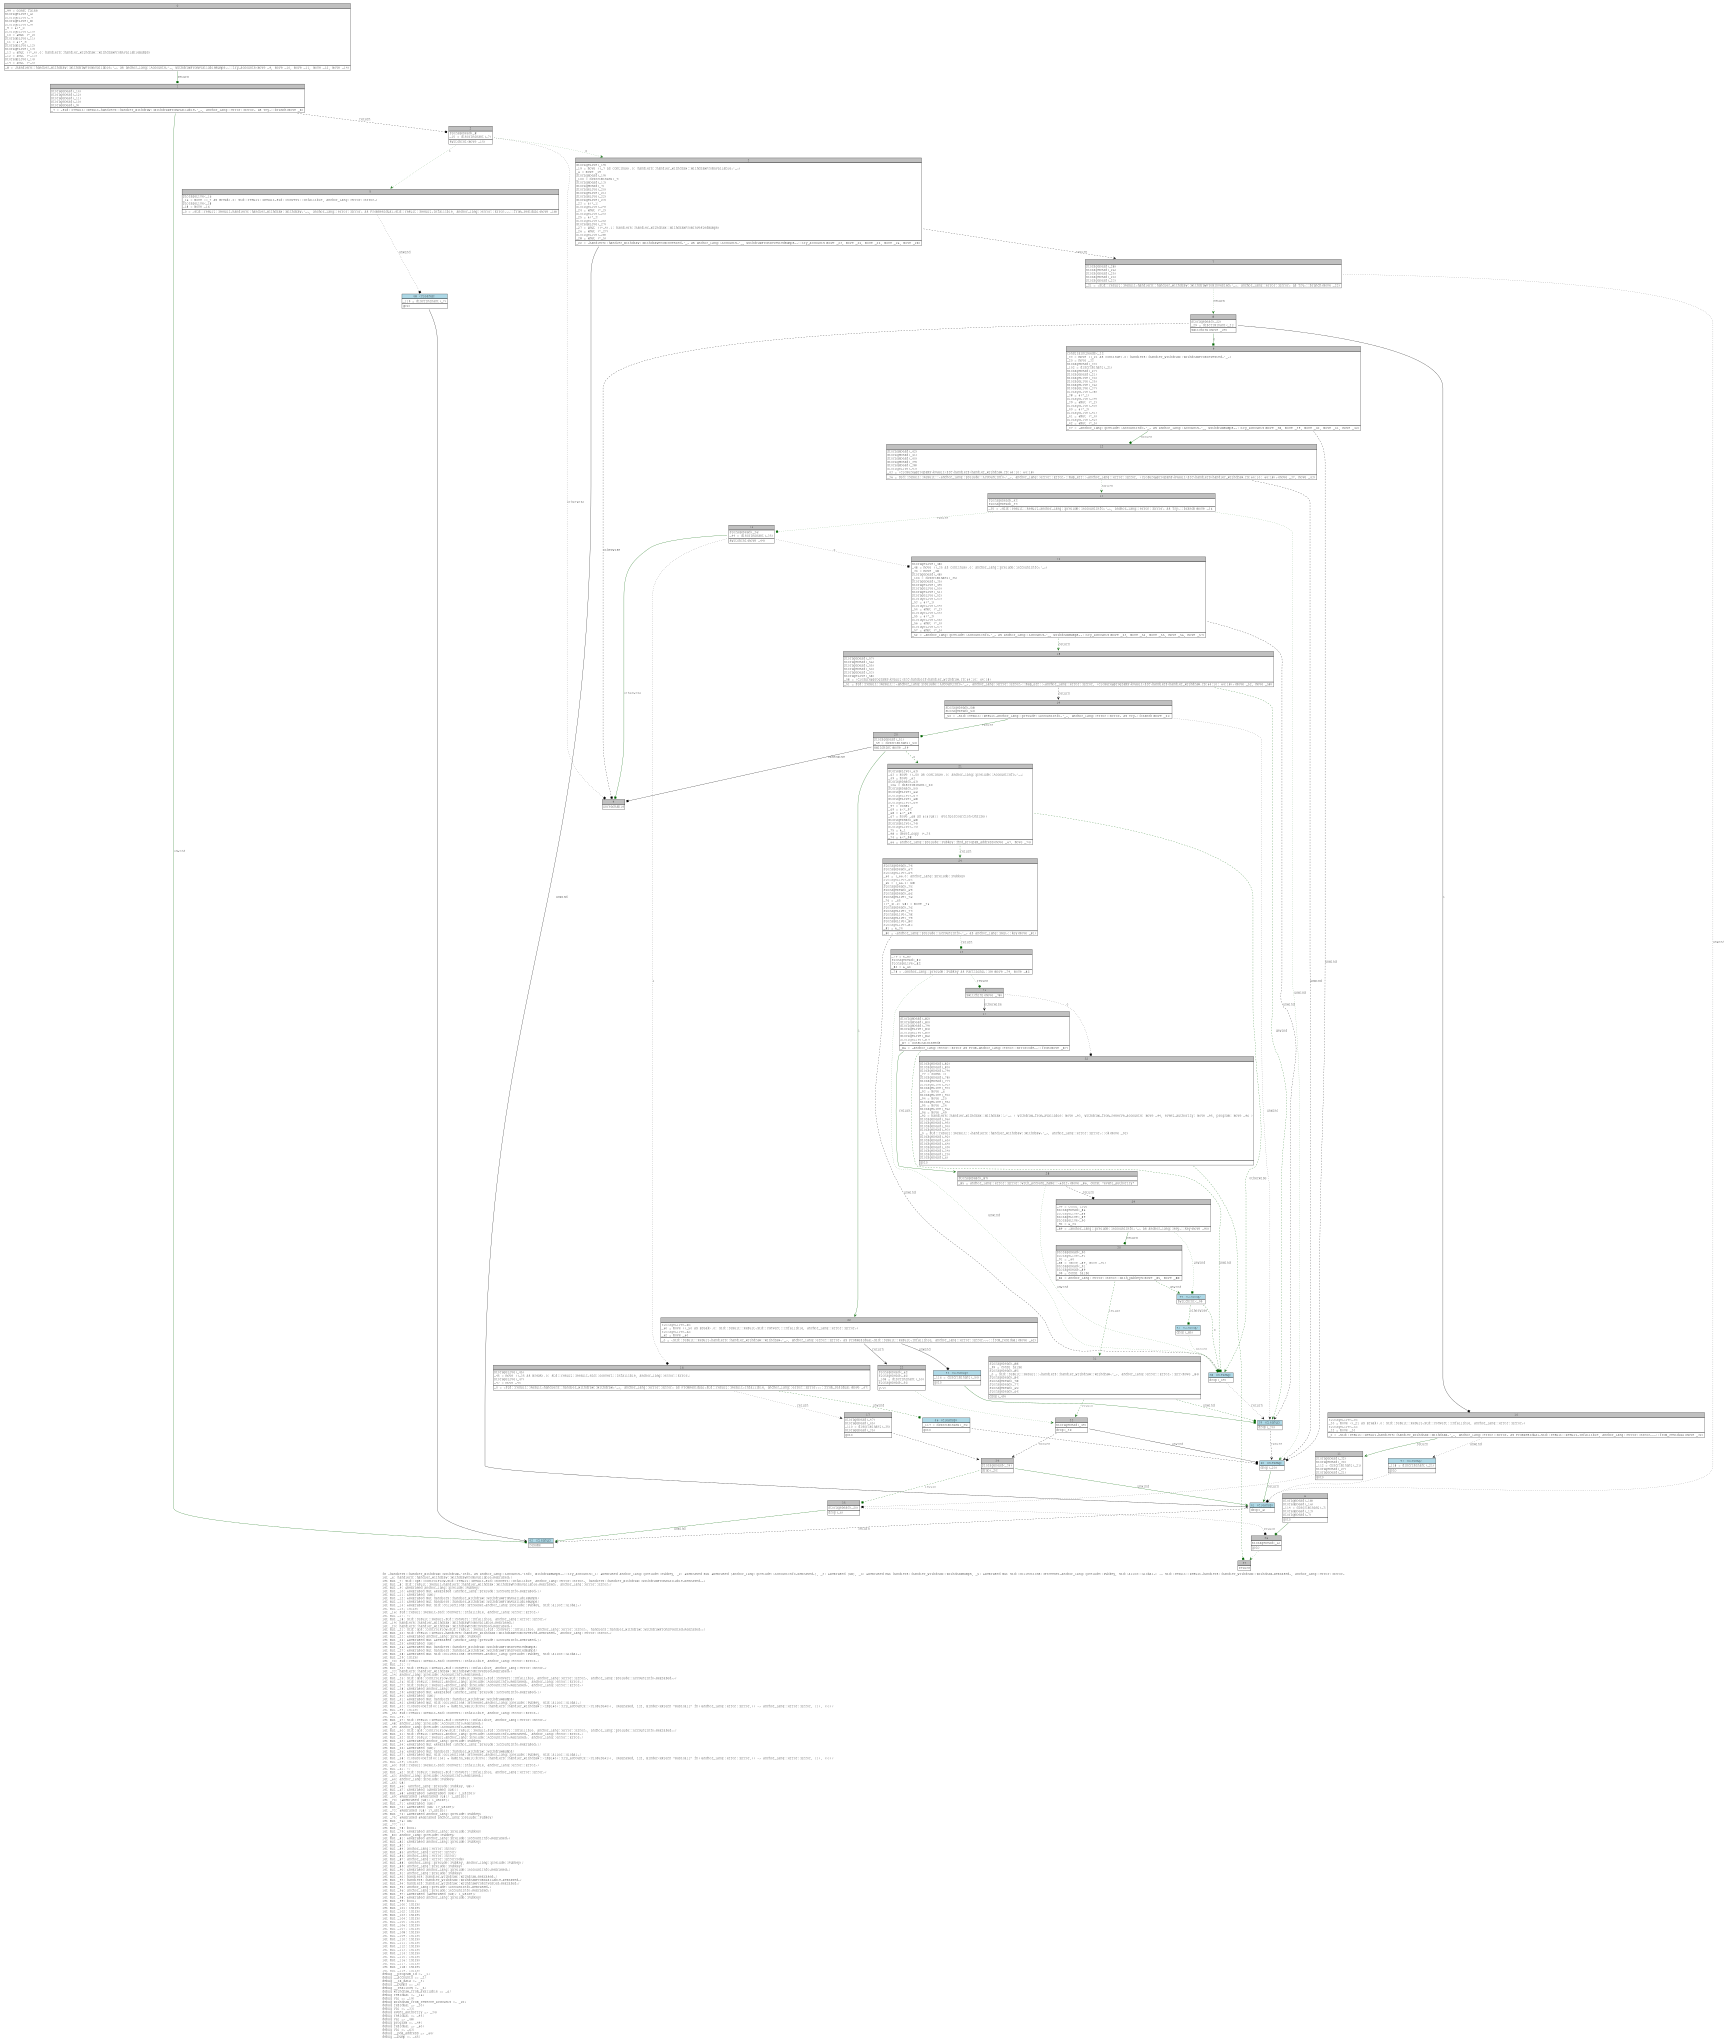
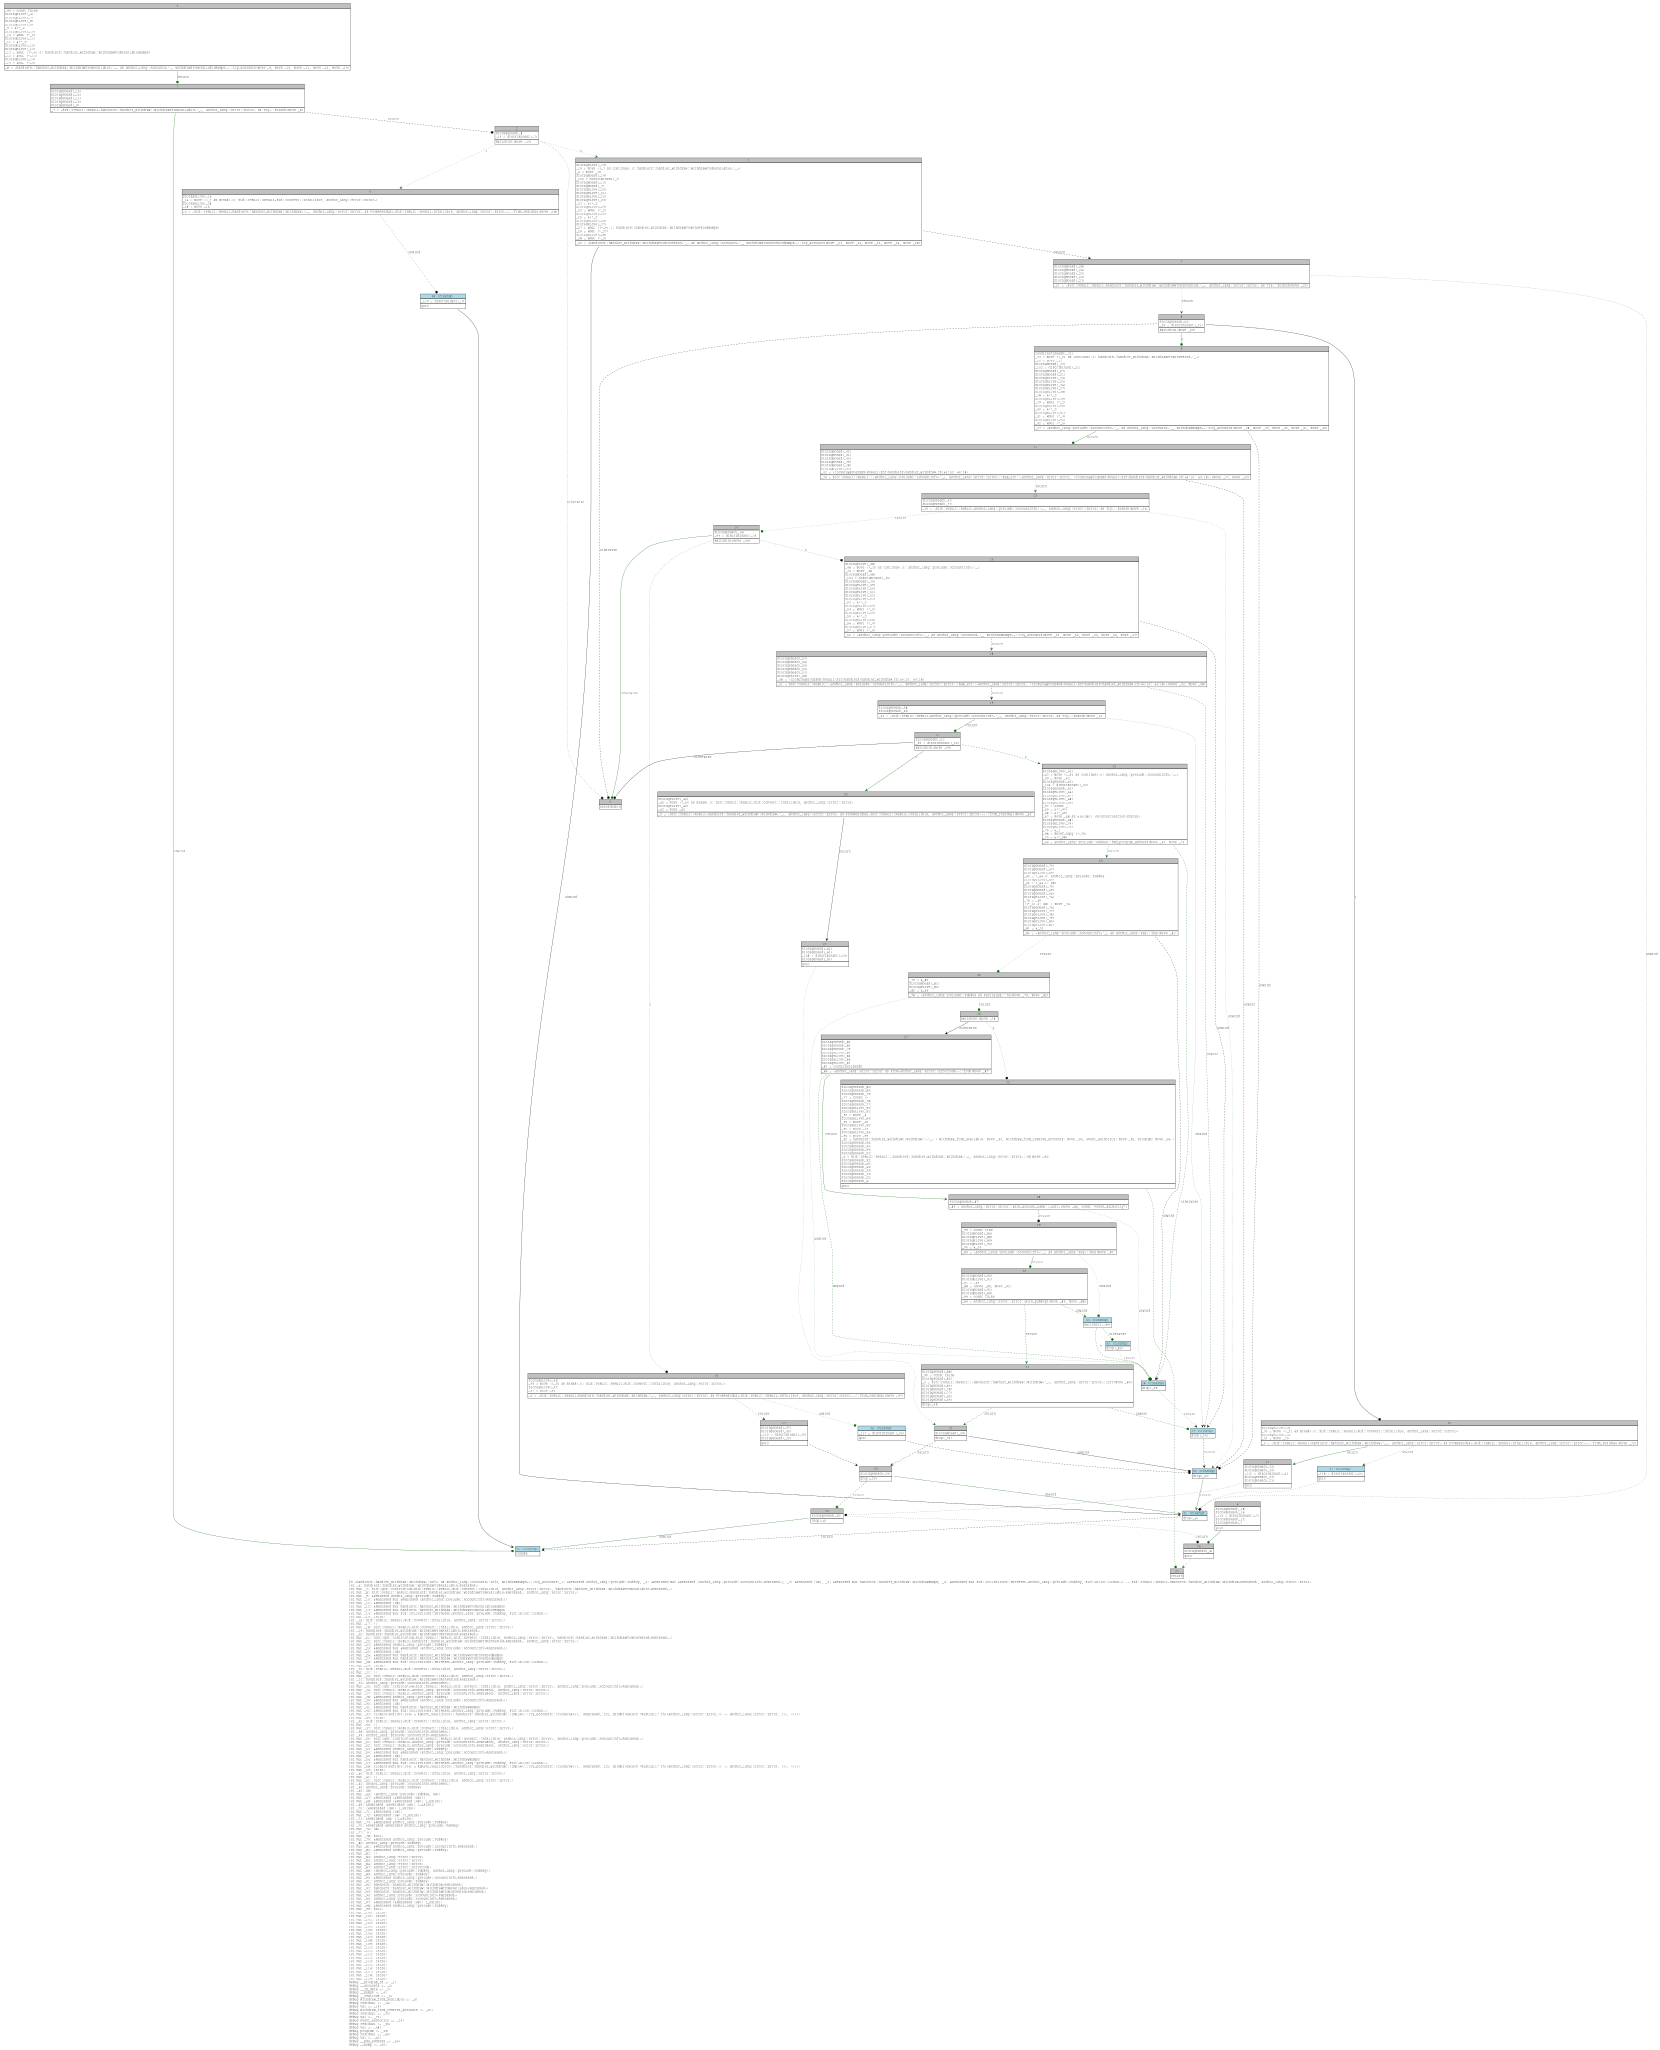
(957, 1378) -> none
(849, 1403) -> (808, 1412)
